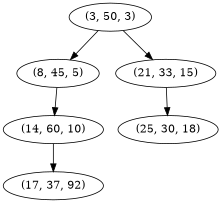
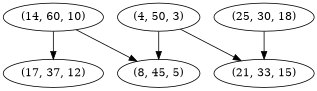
(110, 17) -> (159, 17)
(56, 98) -> (103, 44)
(167, 98) -> (264, 41)
(53, 186) -> (53, 73)
